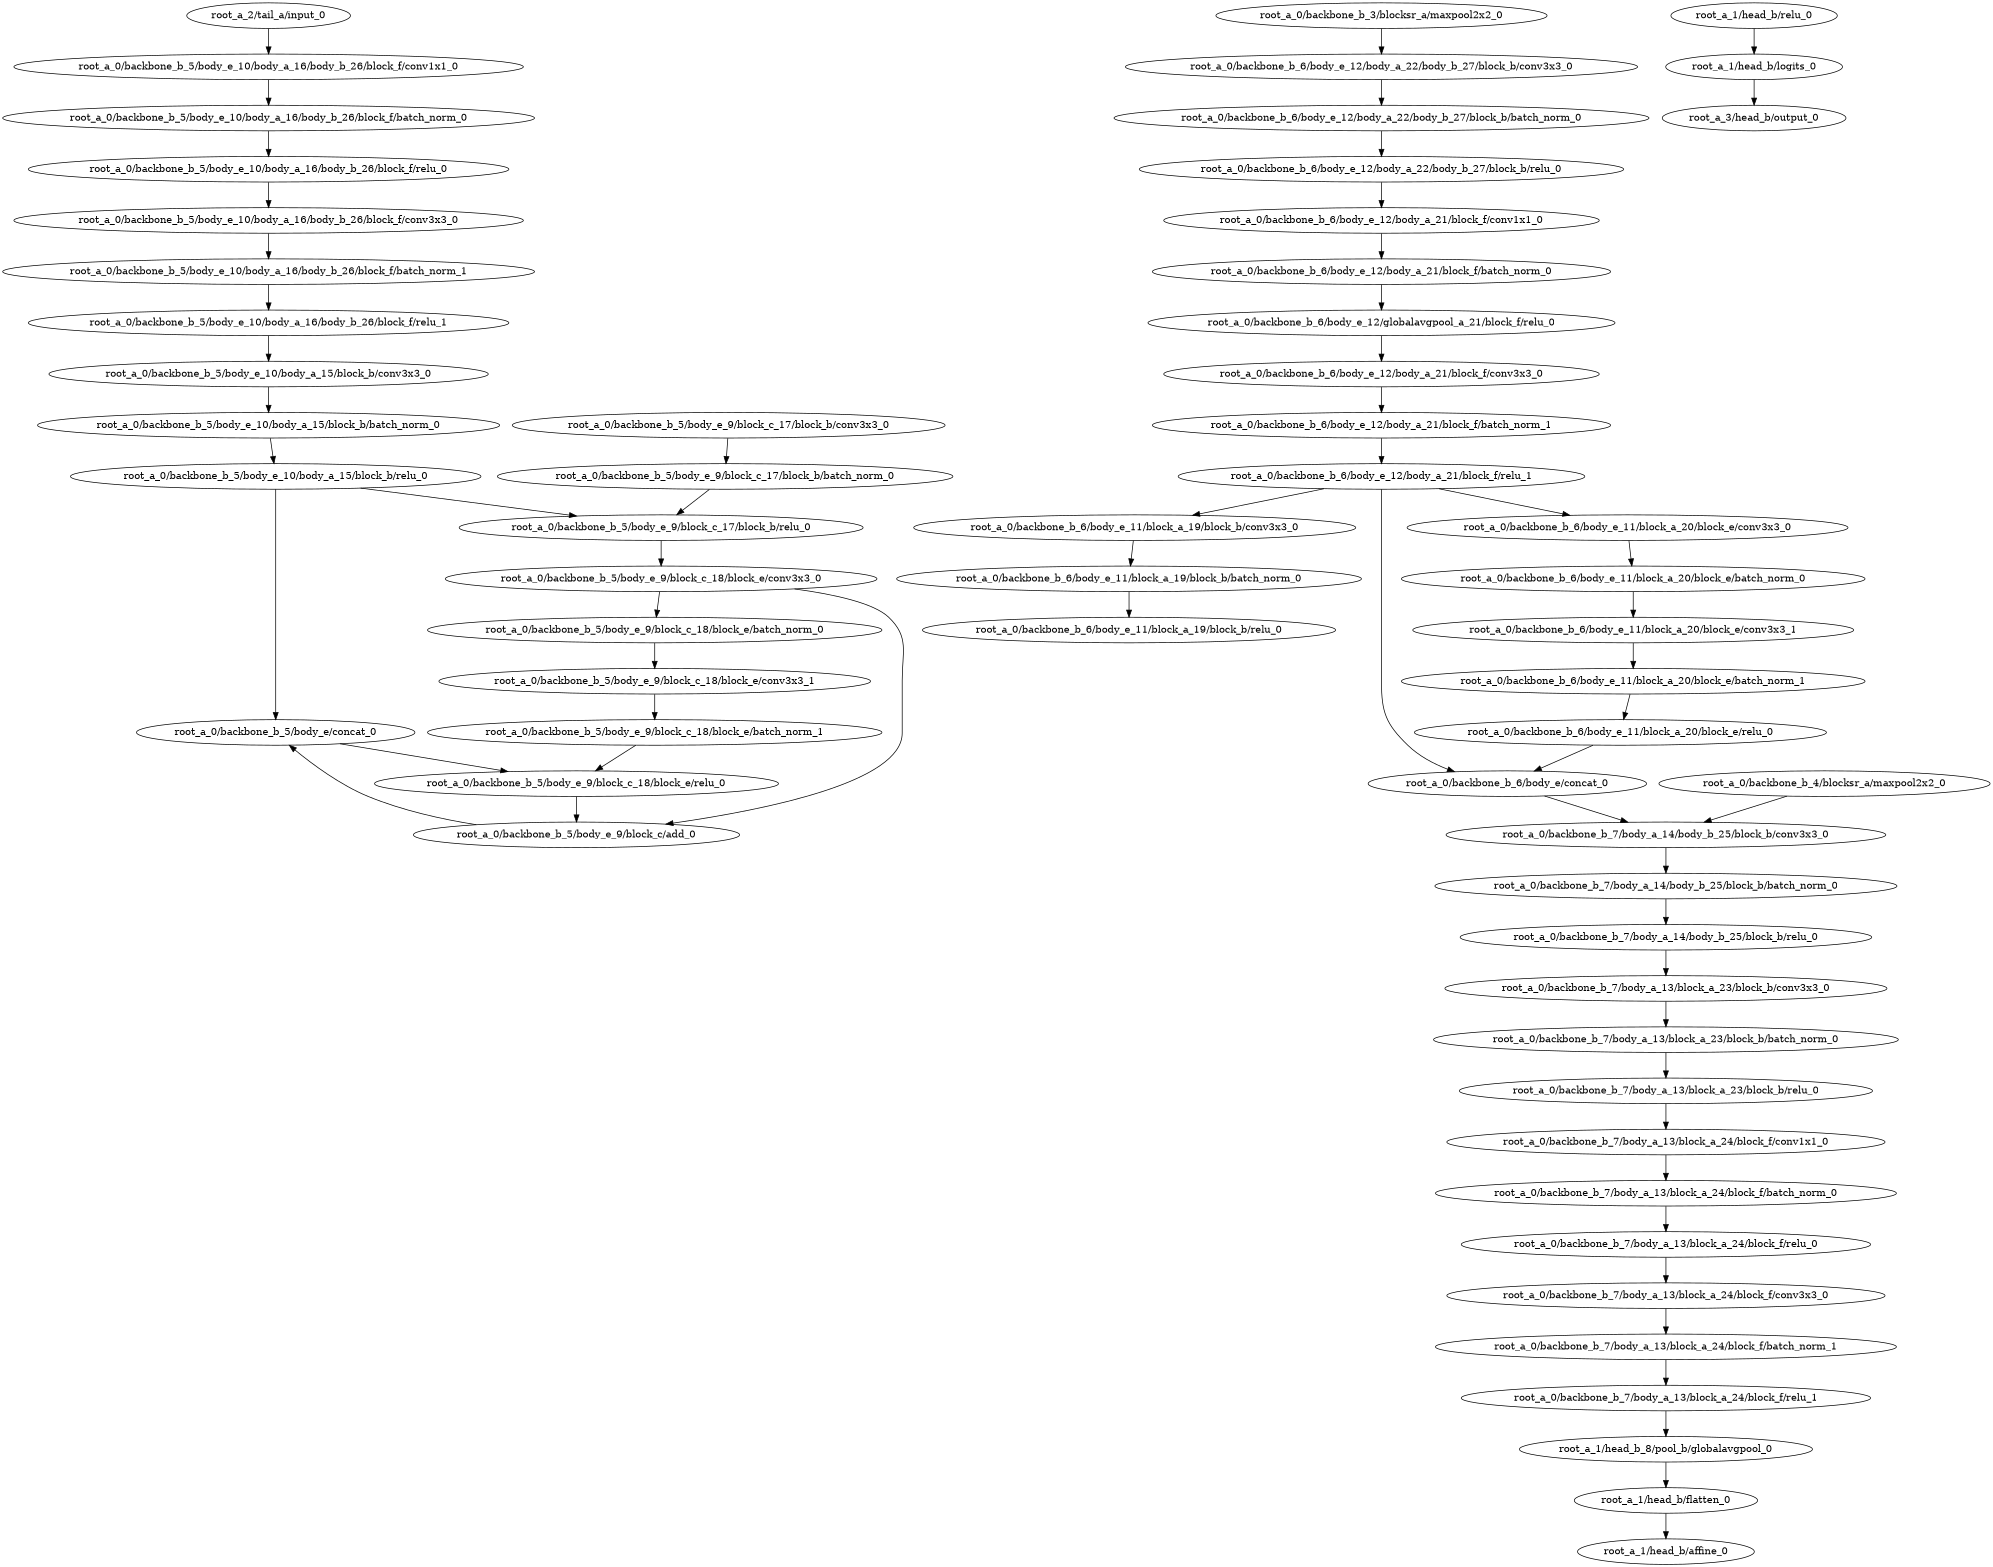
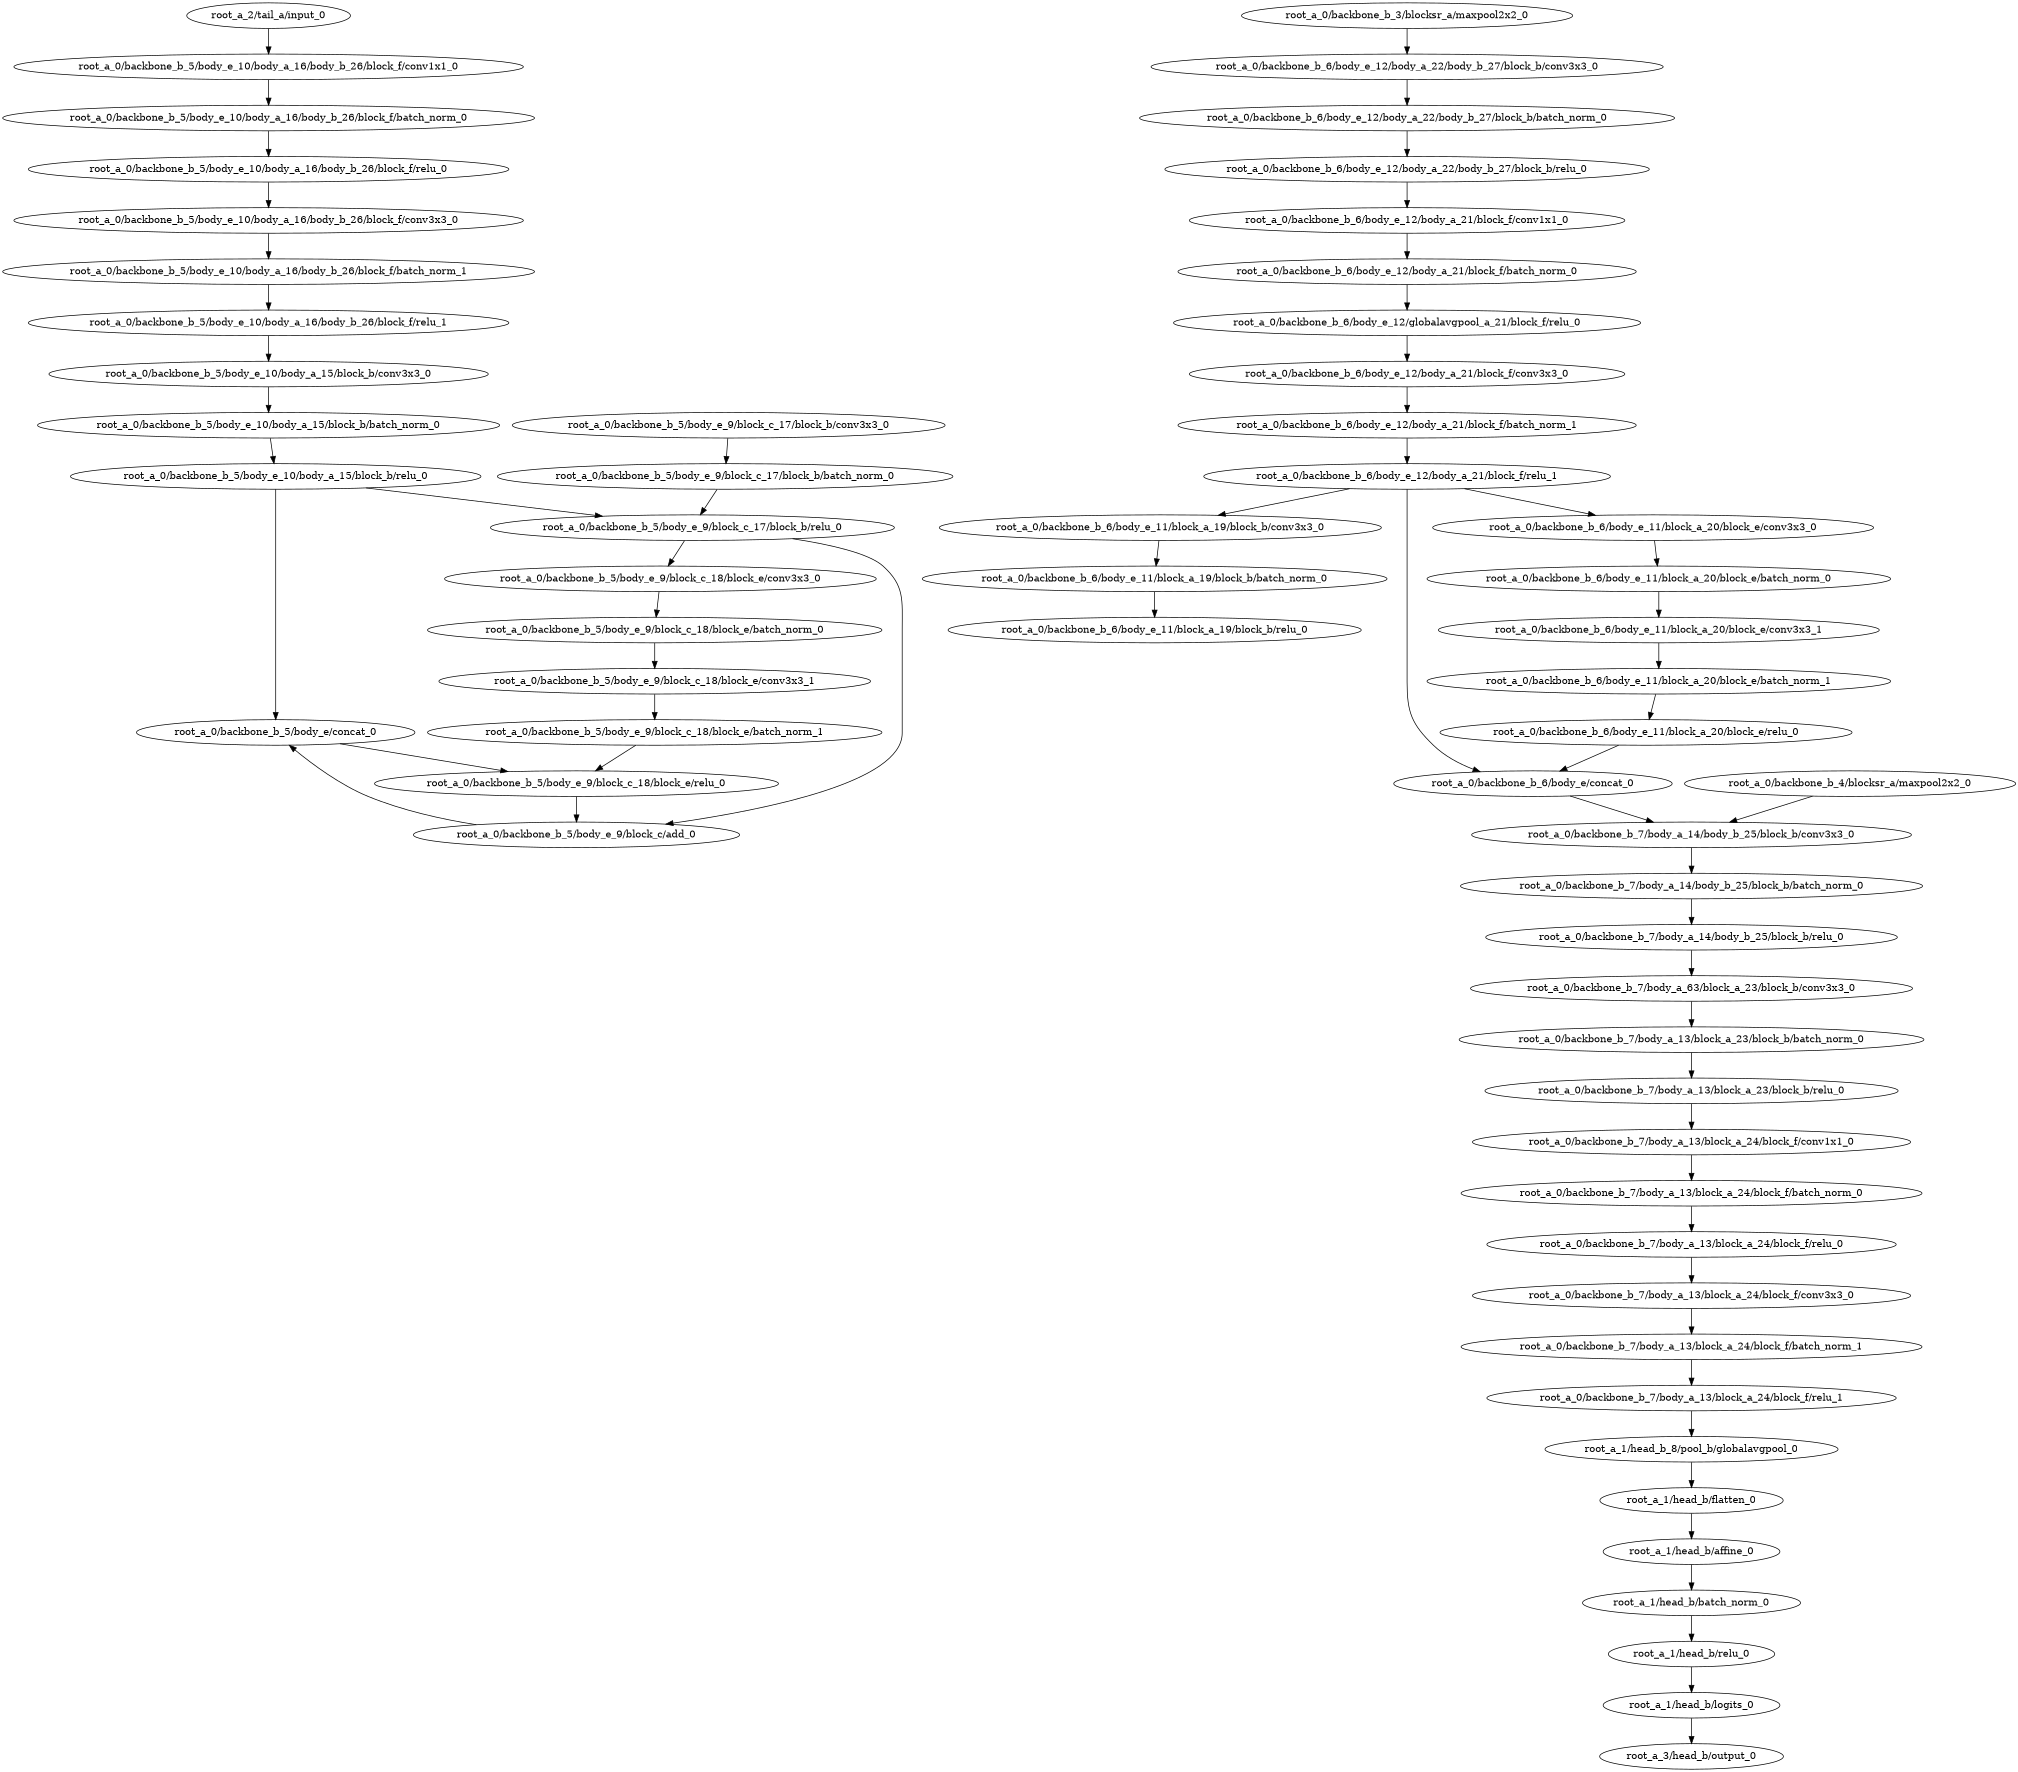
(896, 751) -> (902, 727)
(1666, 988) -> (1692, 988)
none -> (1692, 1603)
